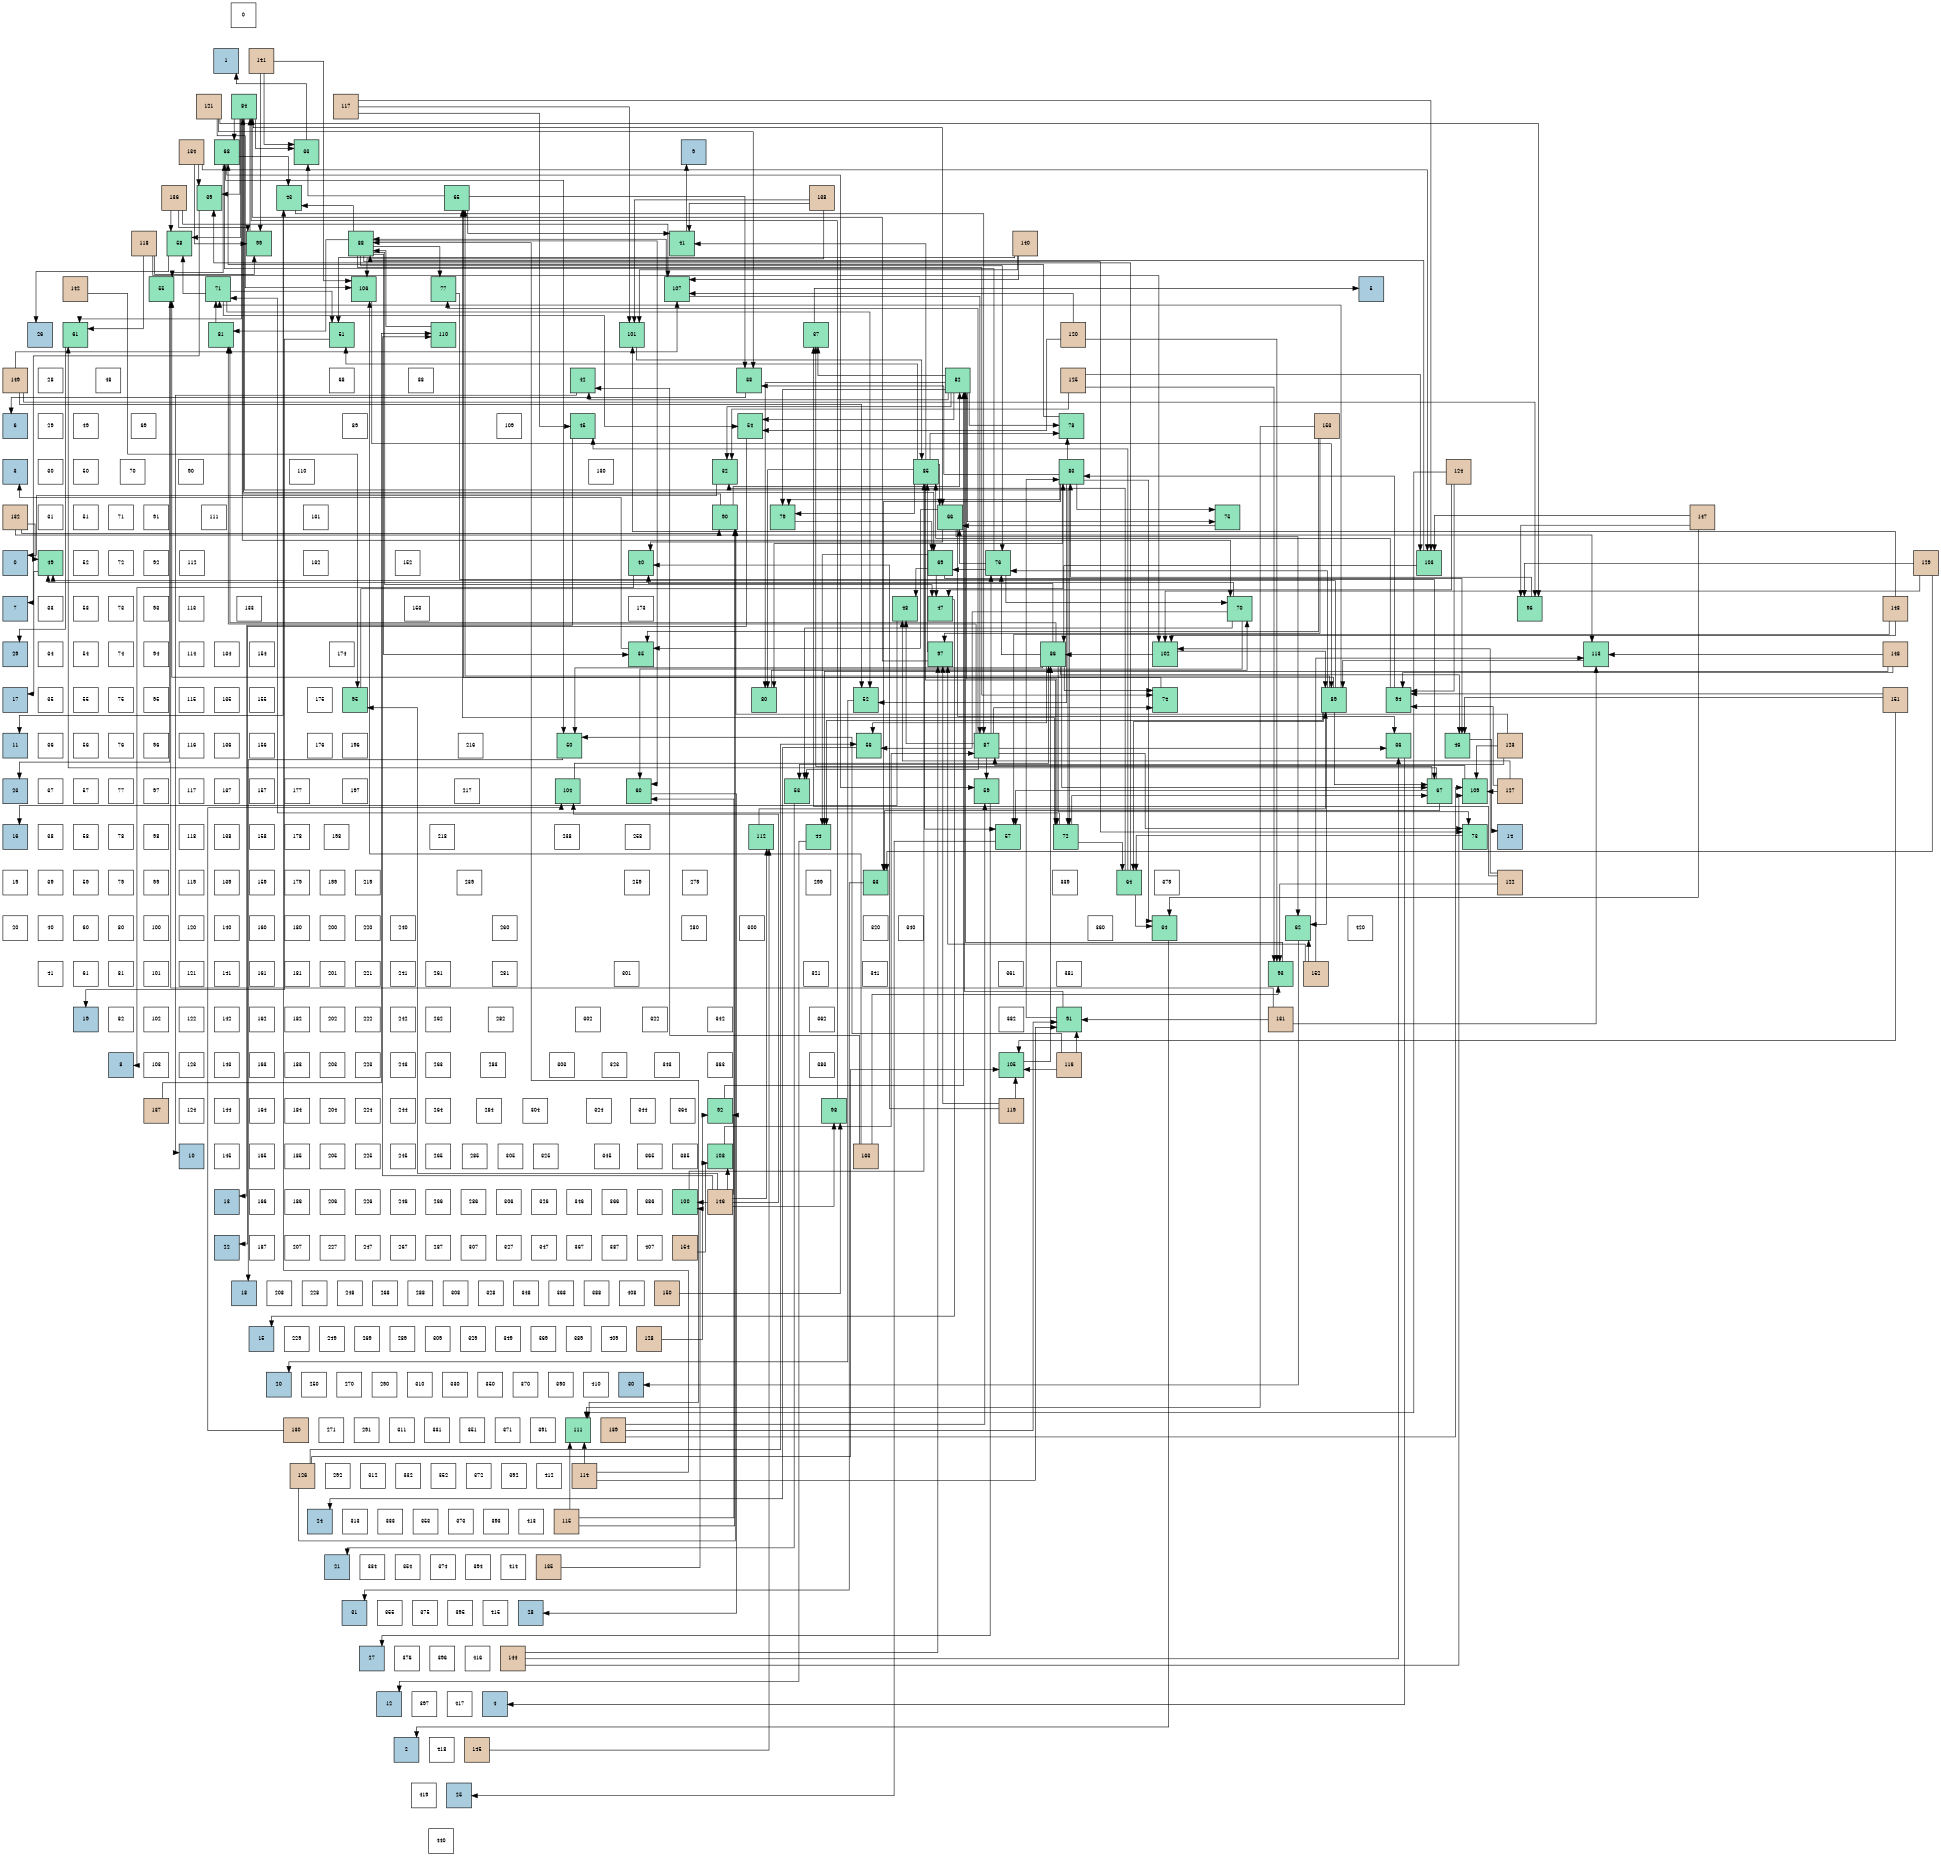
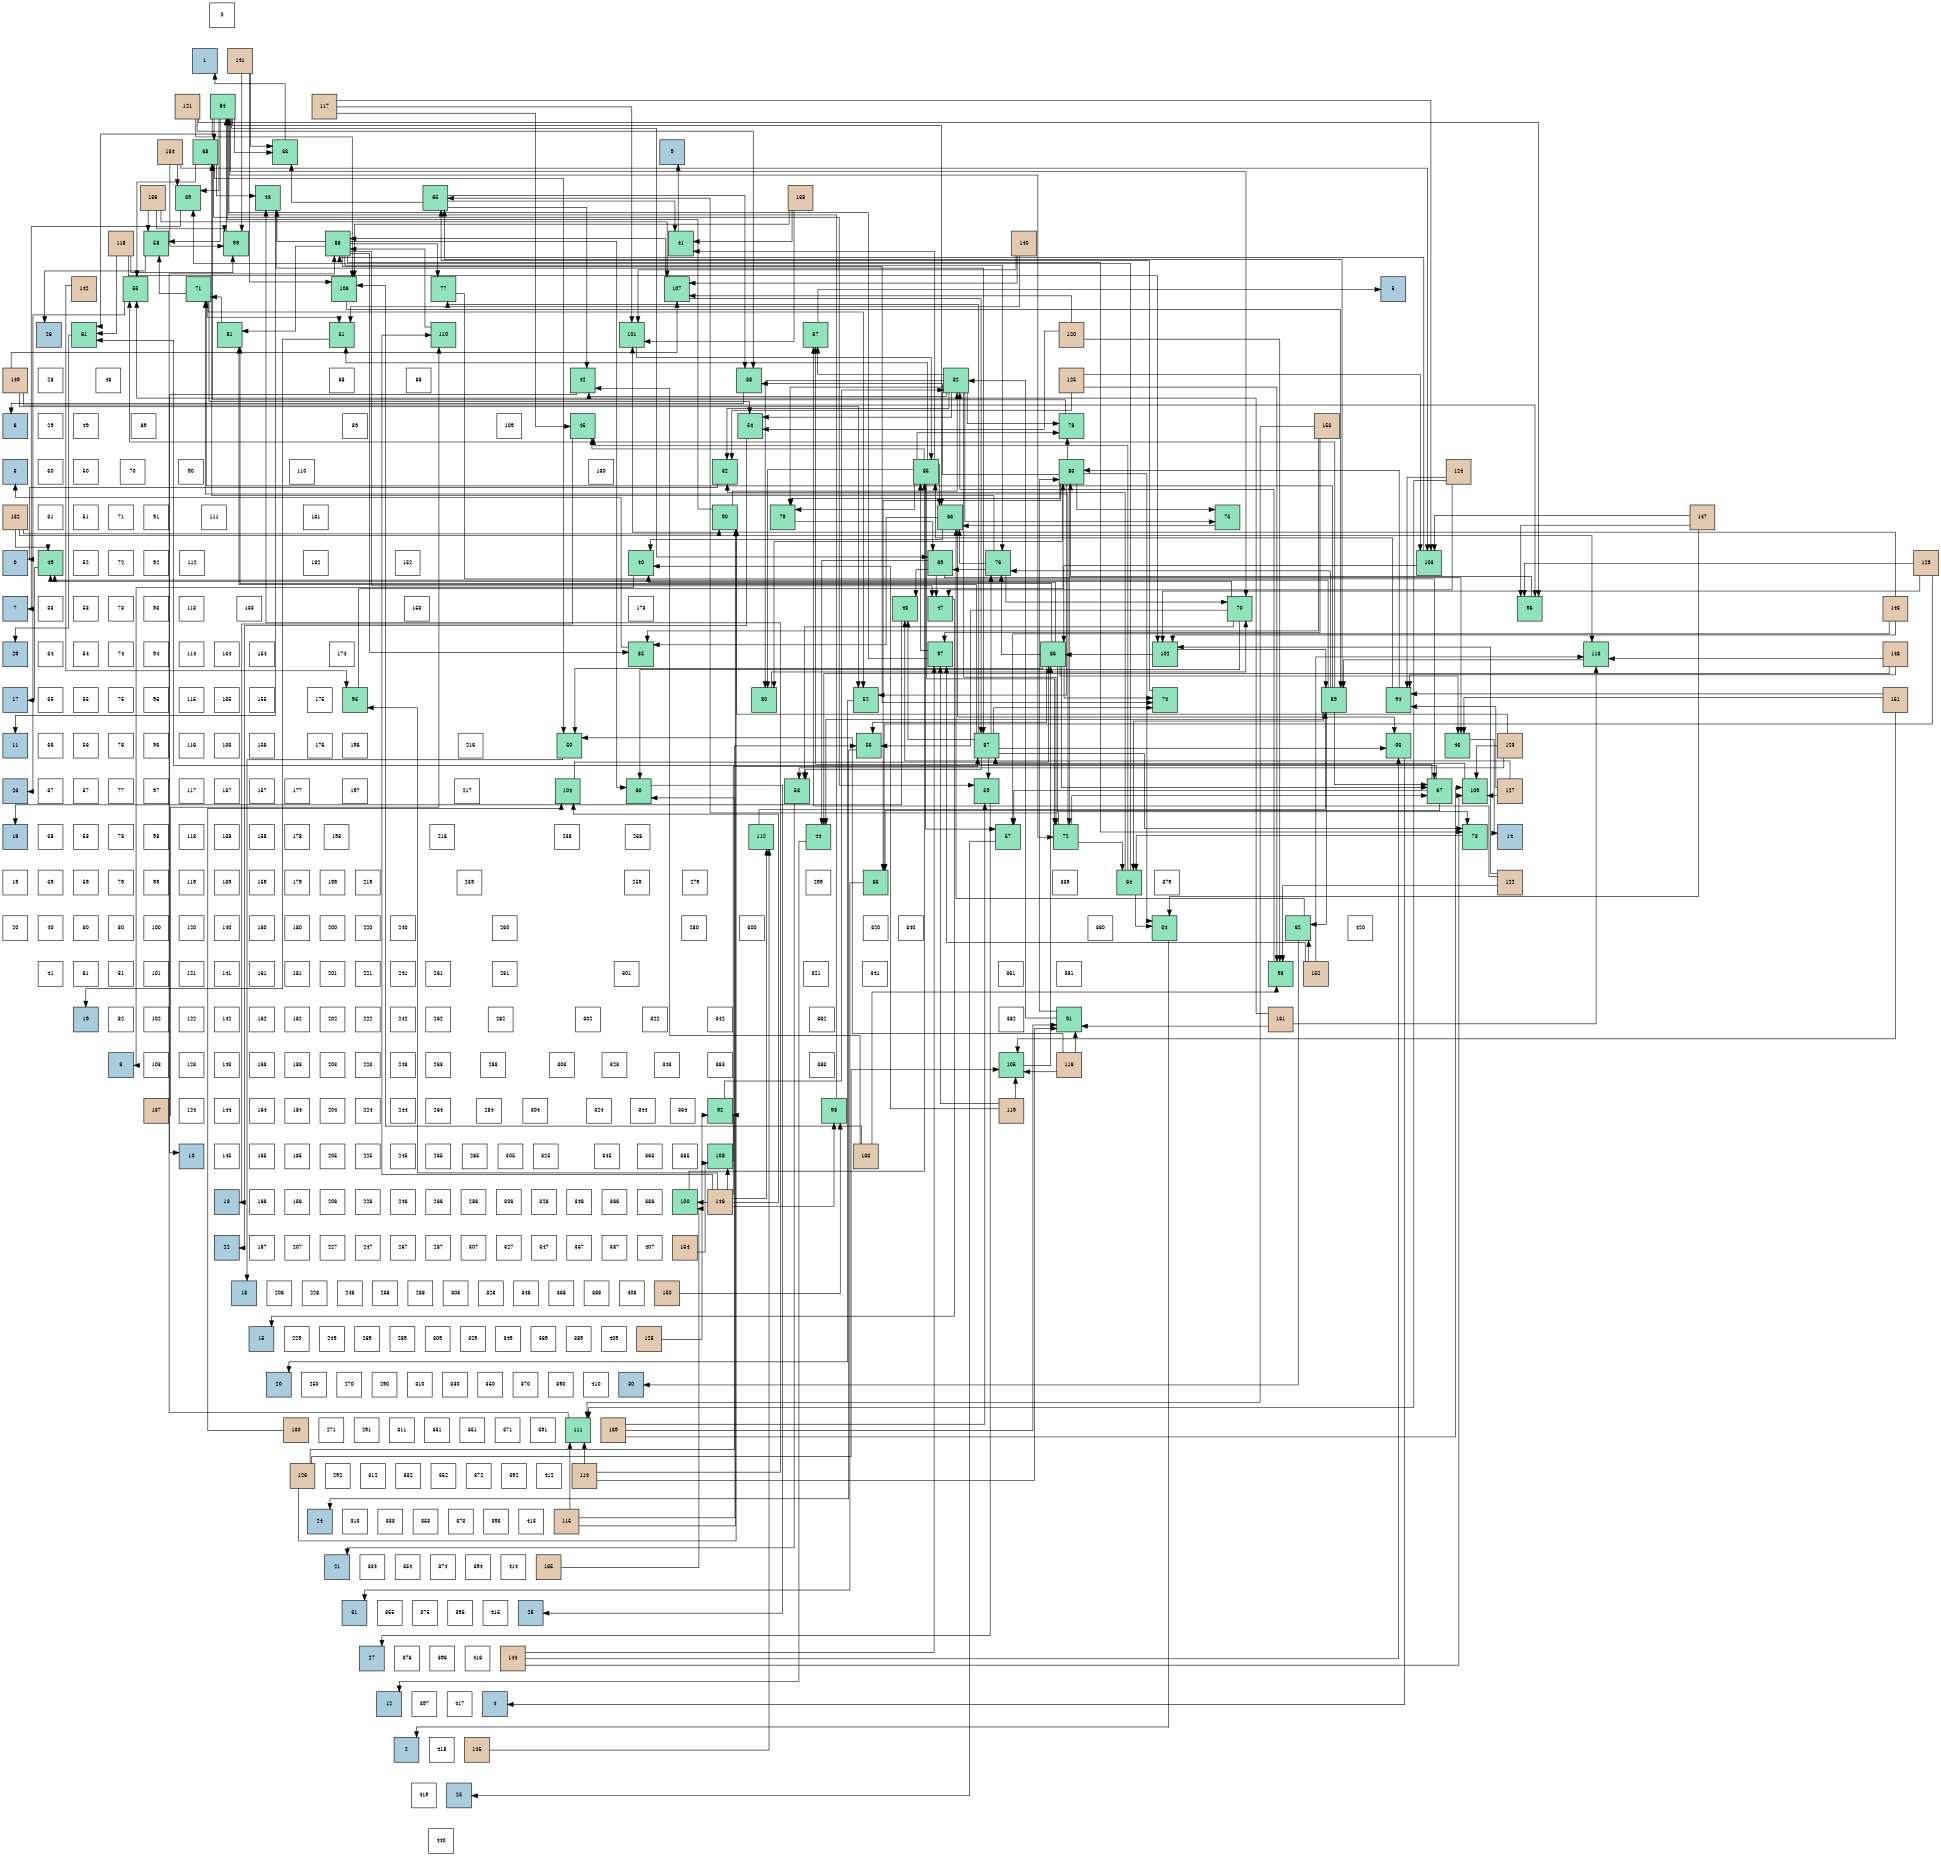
none -> (587, 208)
none -> (761, 449)
(1298, 549) -> (976, 898)
